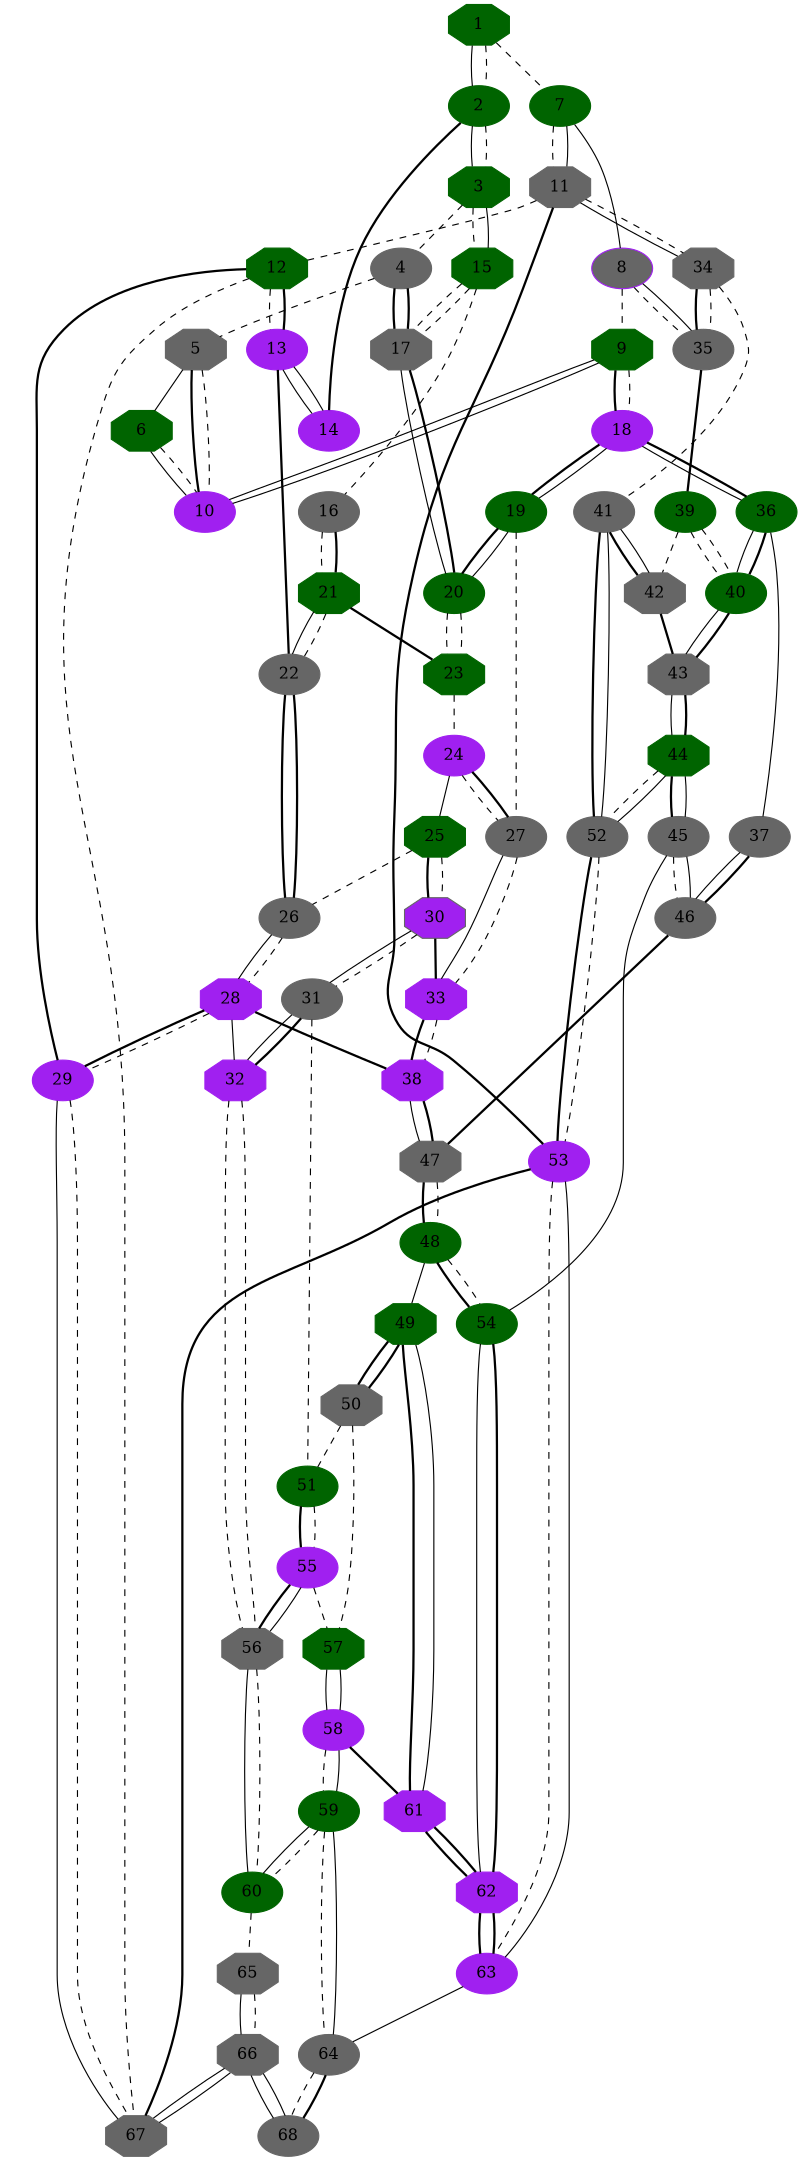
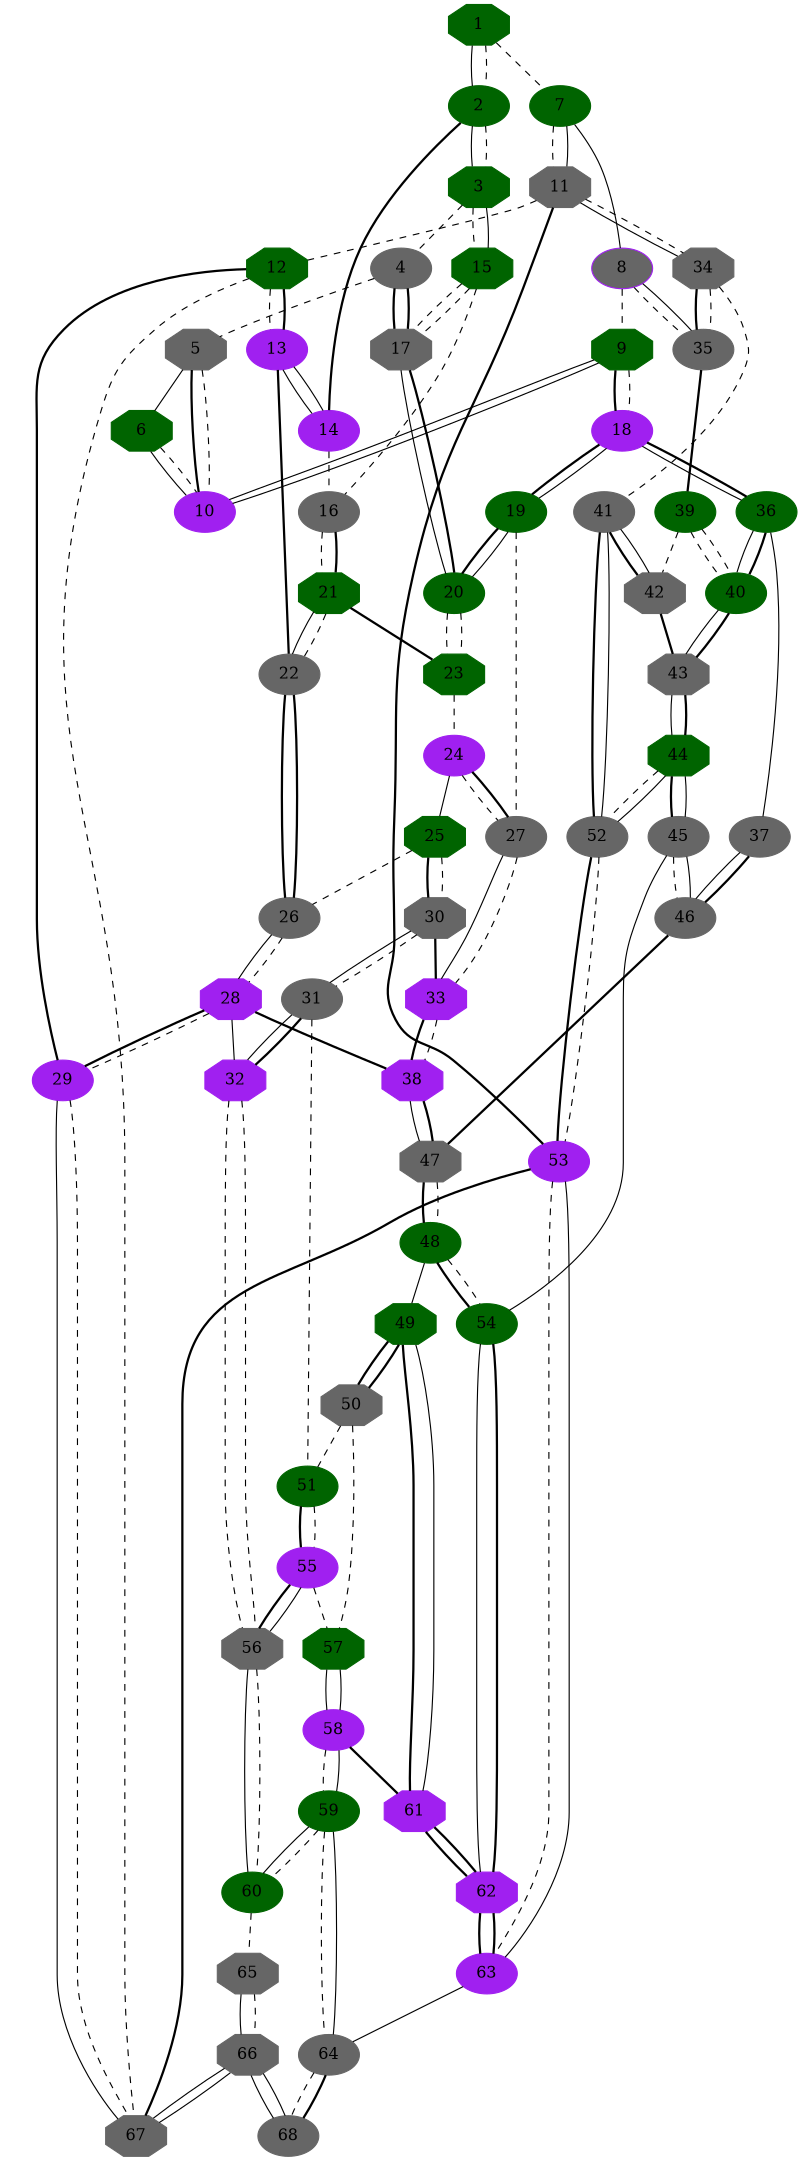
none -> (329, 478)
(435, 918) -> (435, 918)
